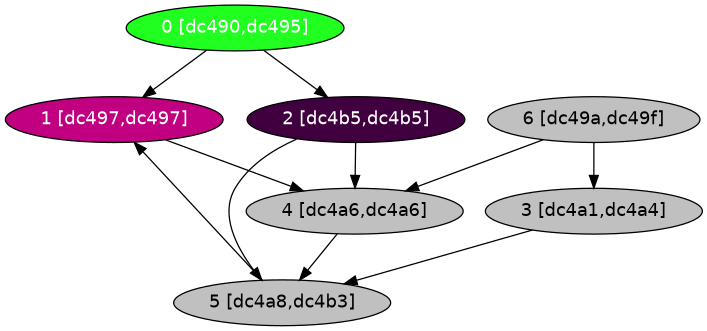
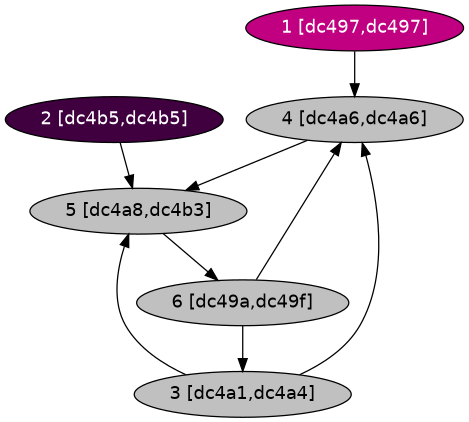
(235, 28) -> none
(355, 159) -> (376, 281)
(203, 216) -> (186, 253)
